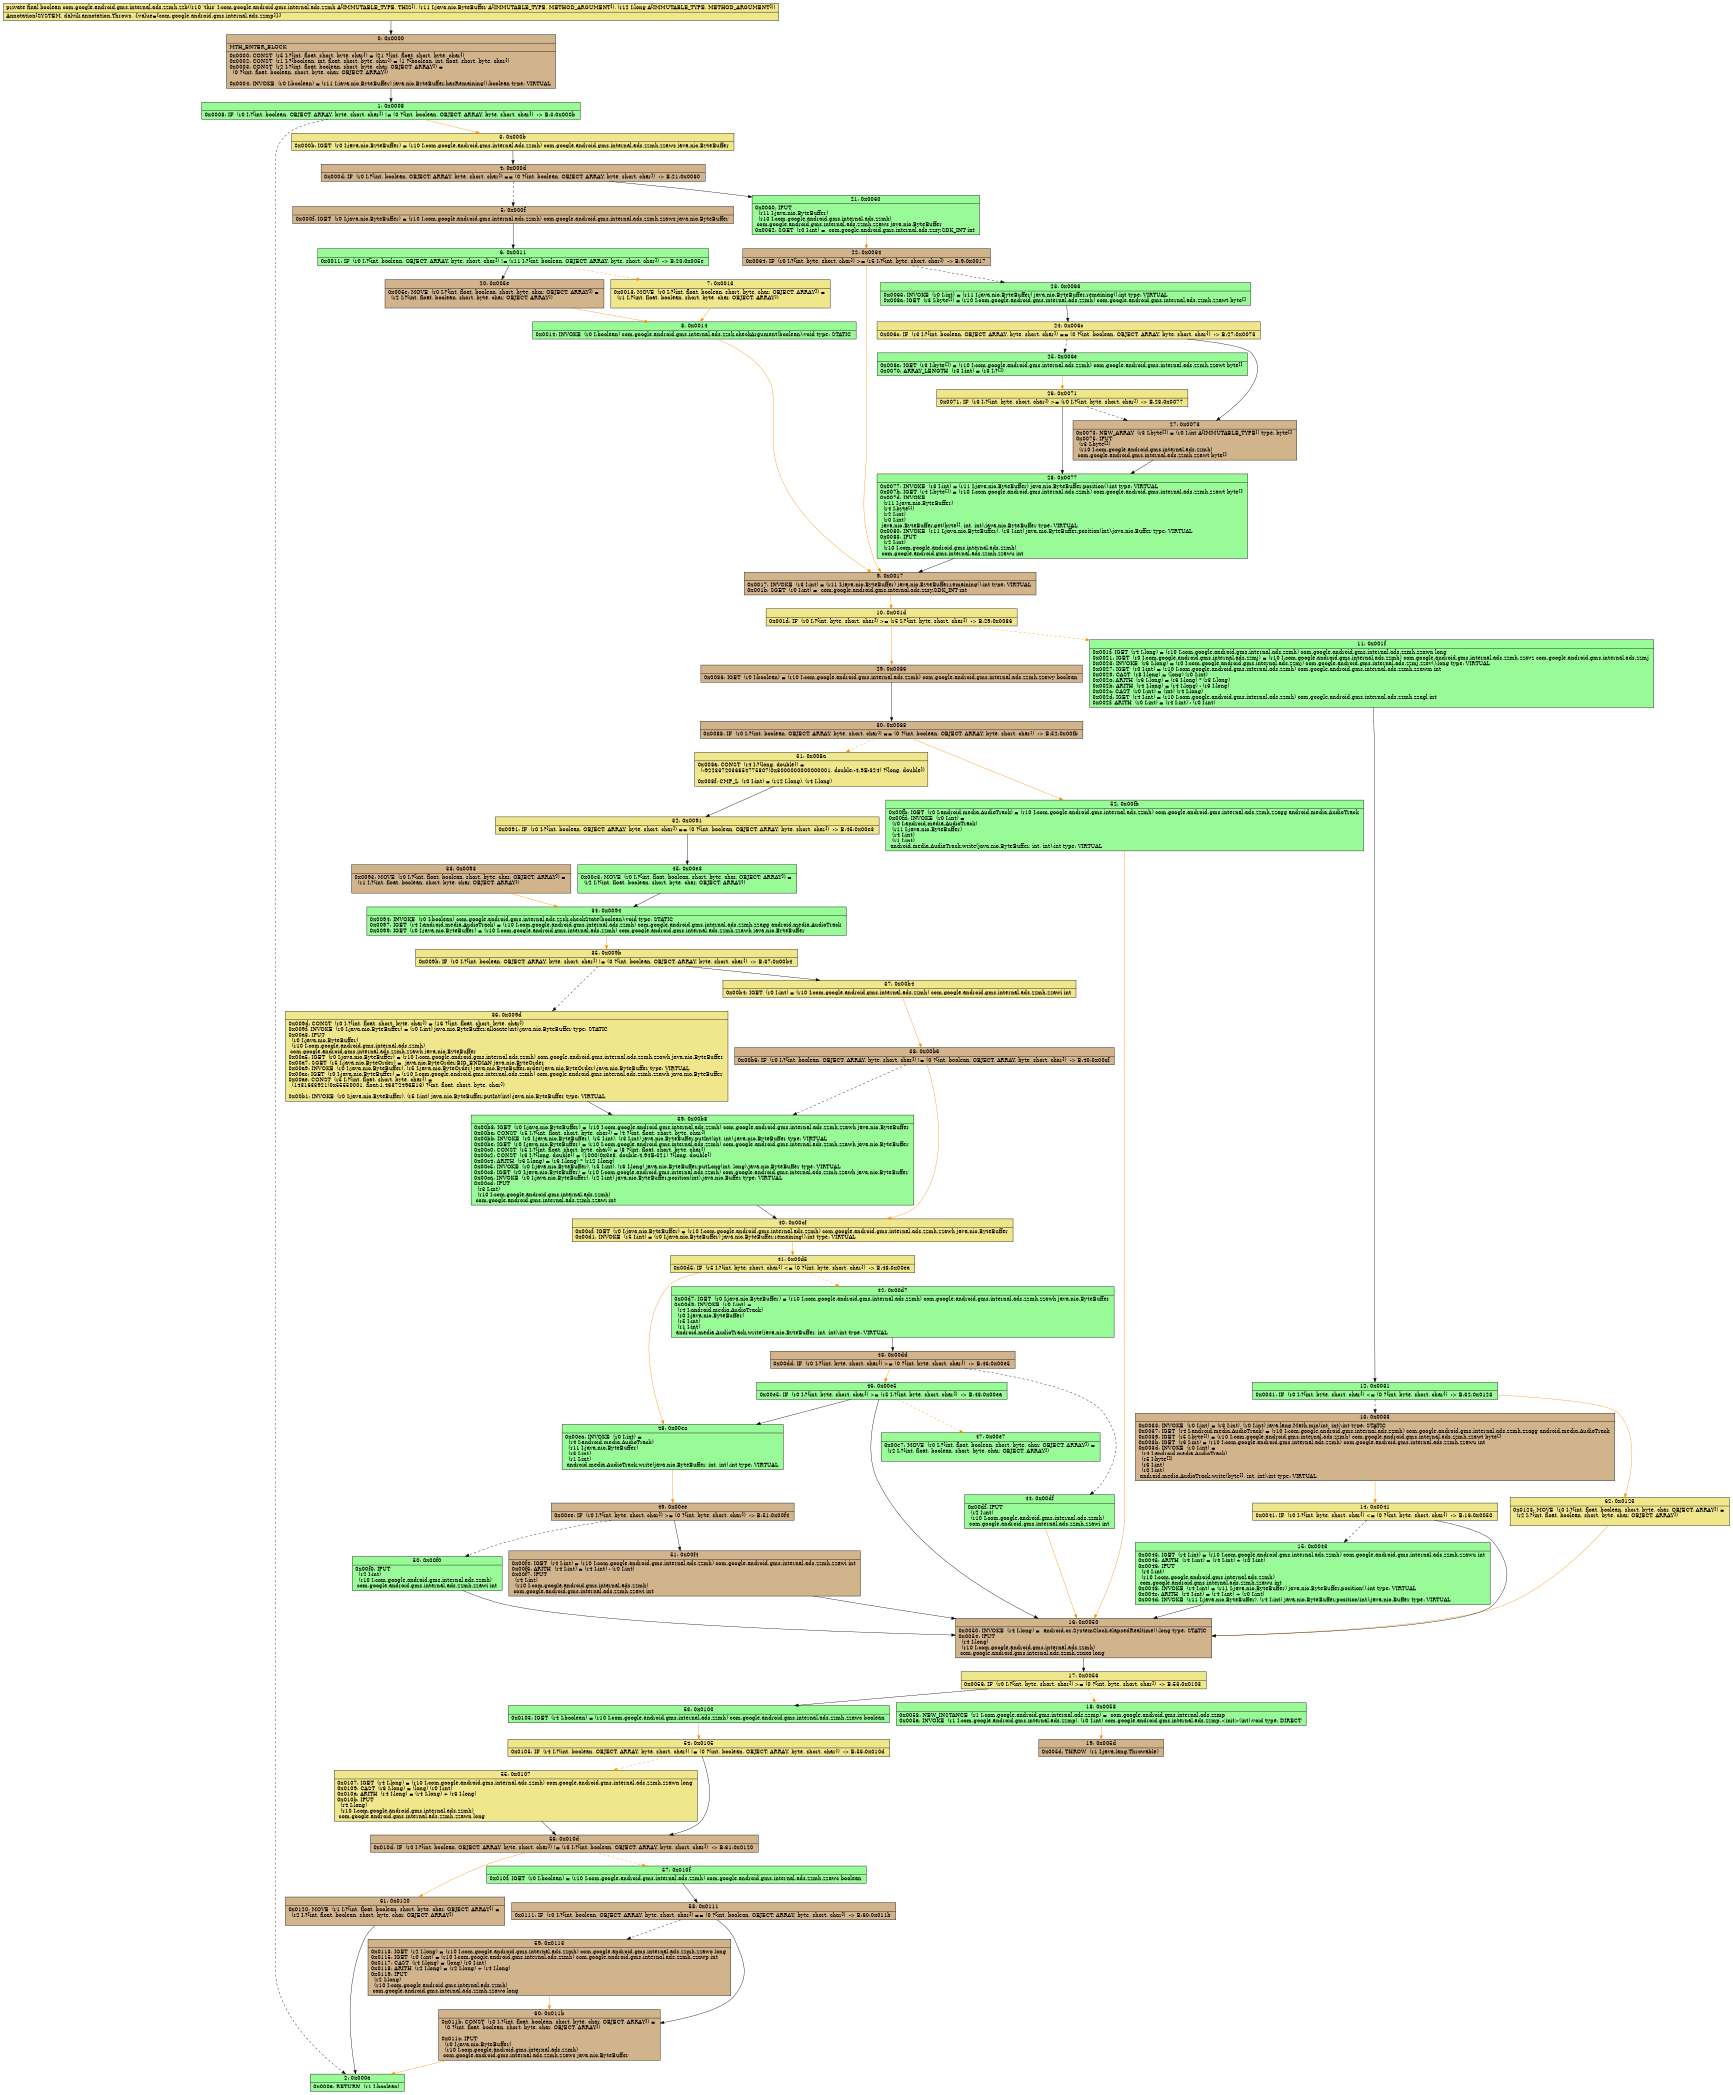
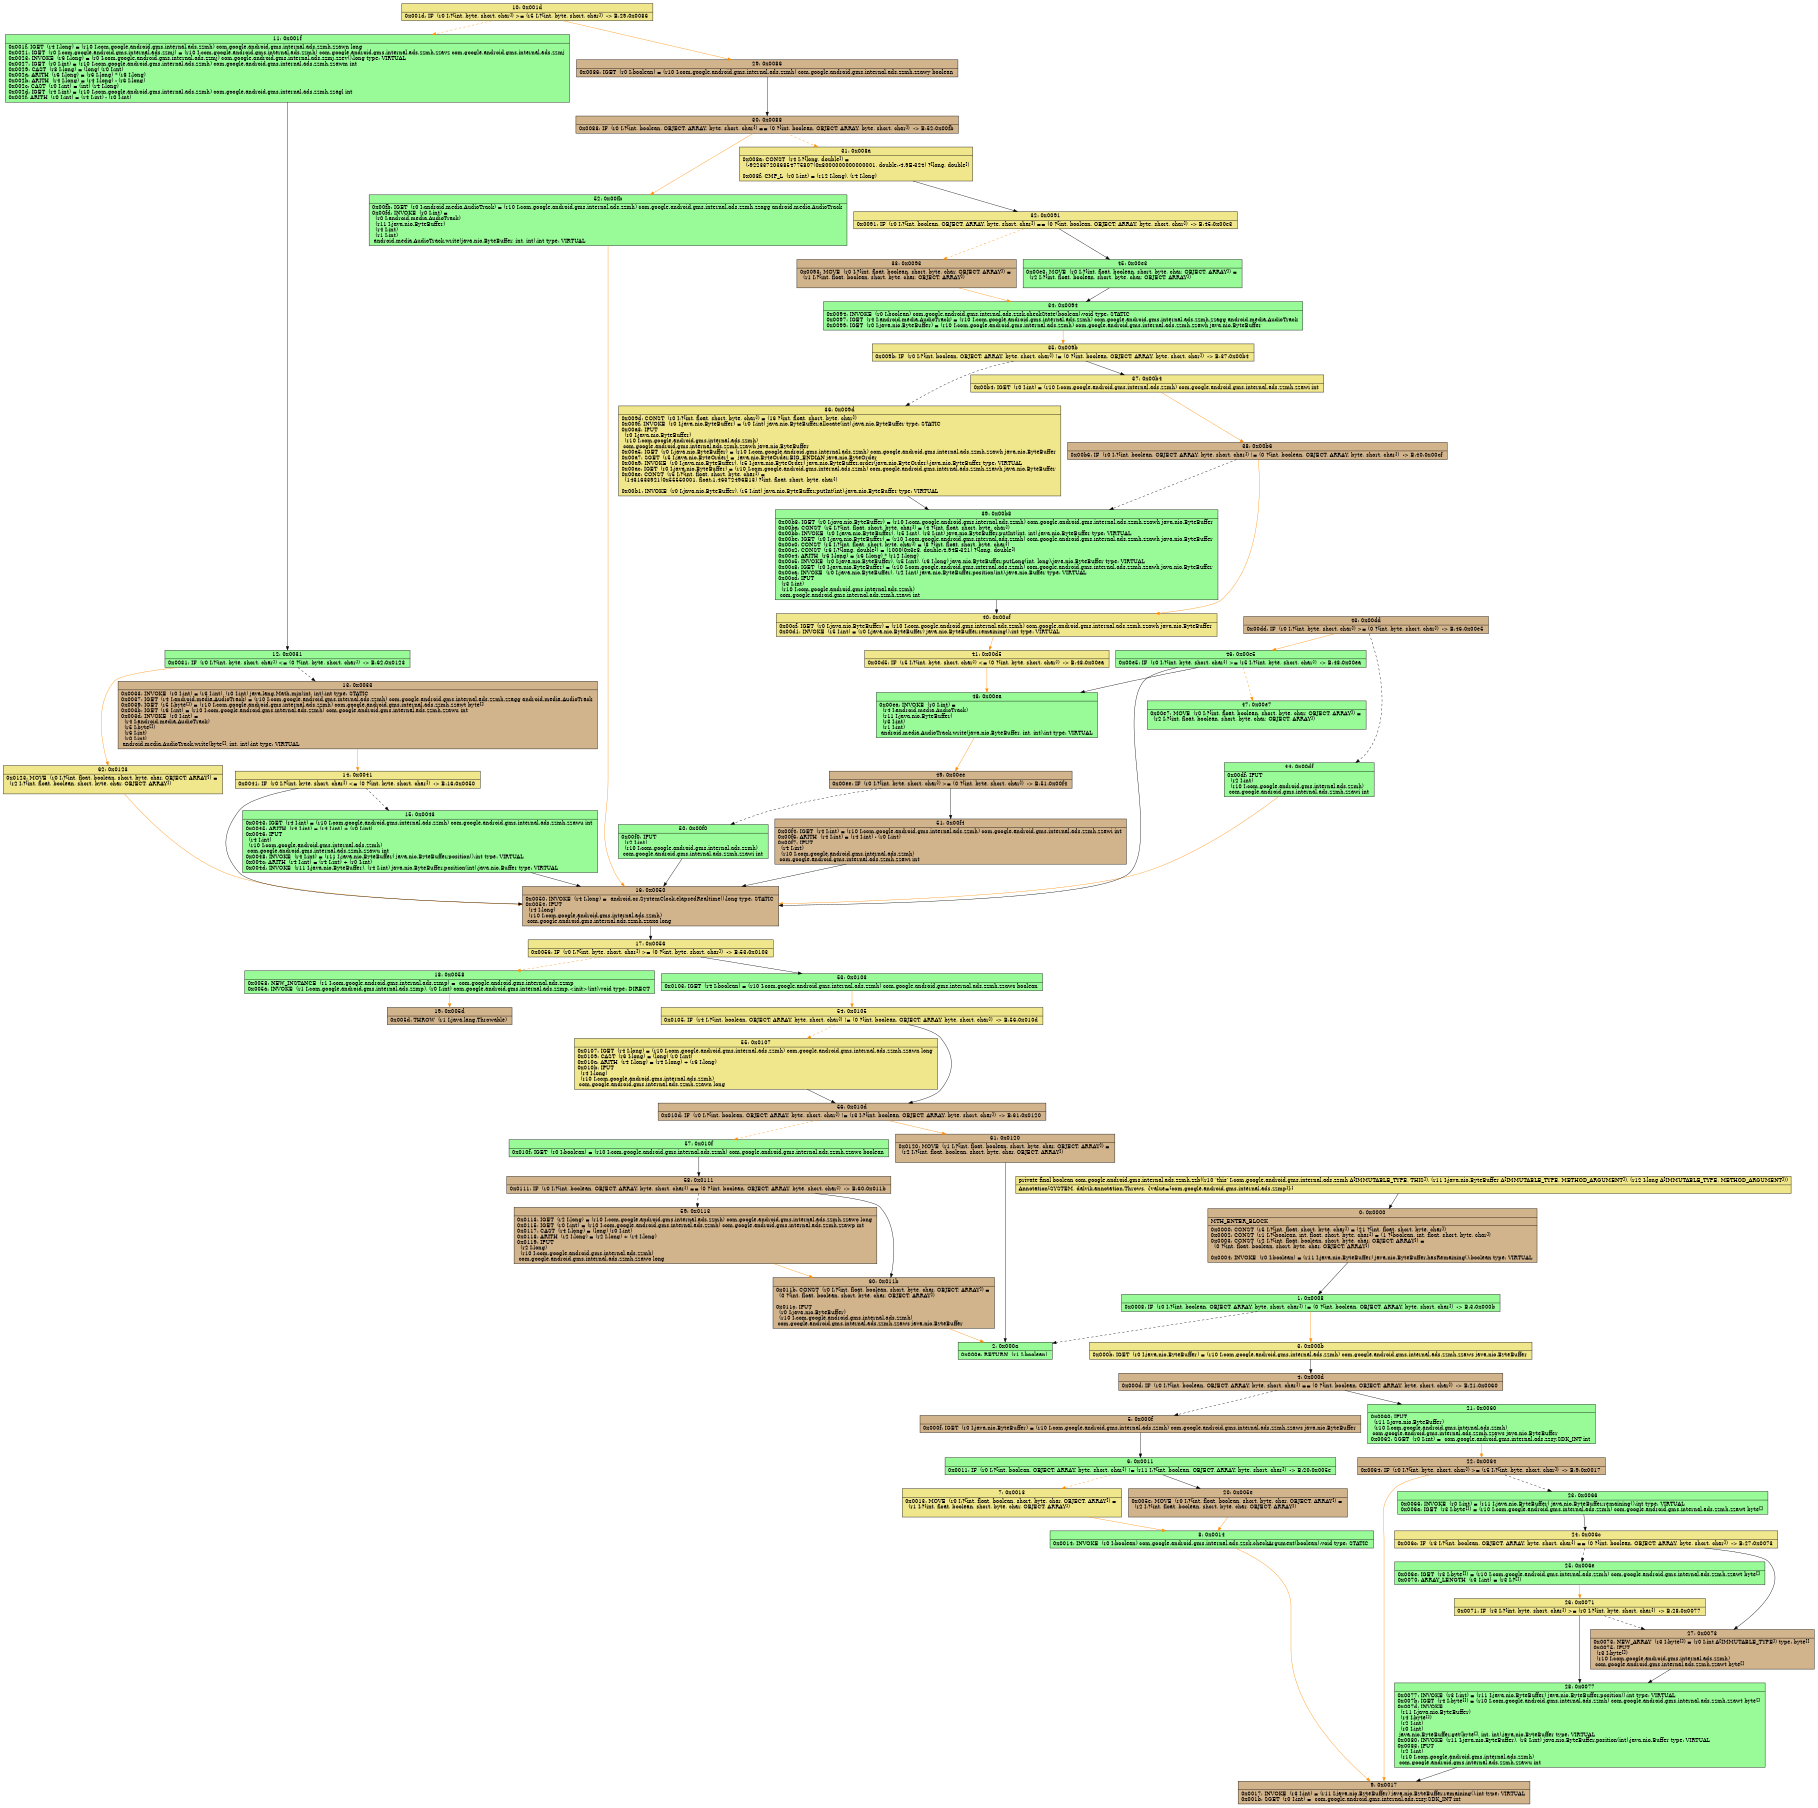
none -> (985, 243)
(891, 600) -> none
(893, 1312) -> none
